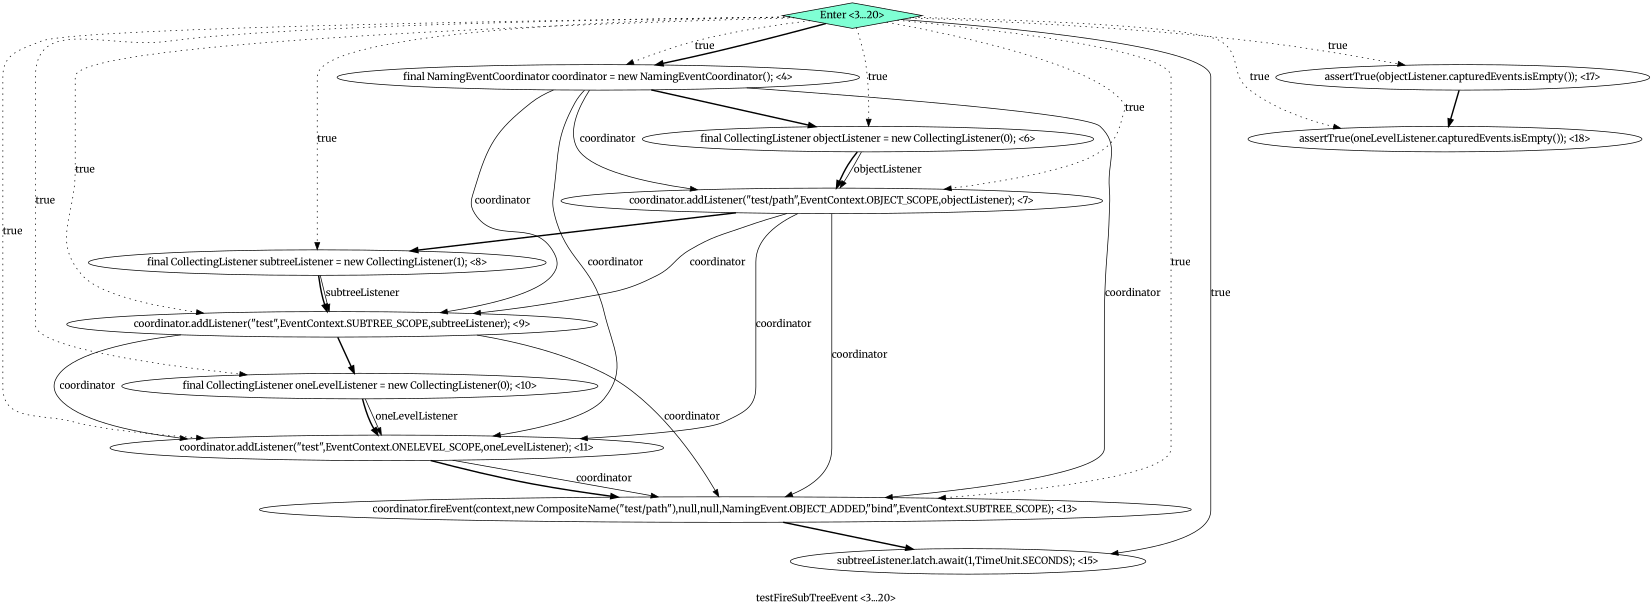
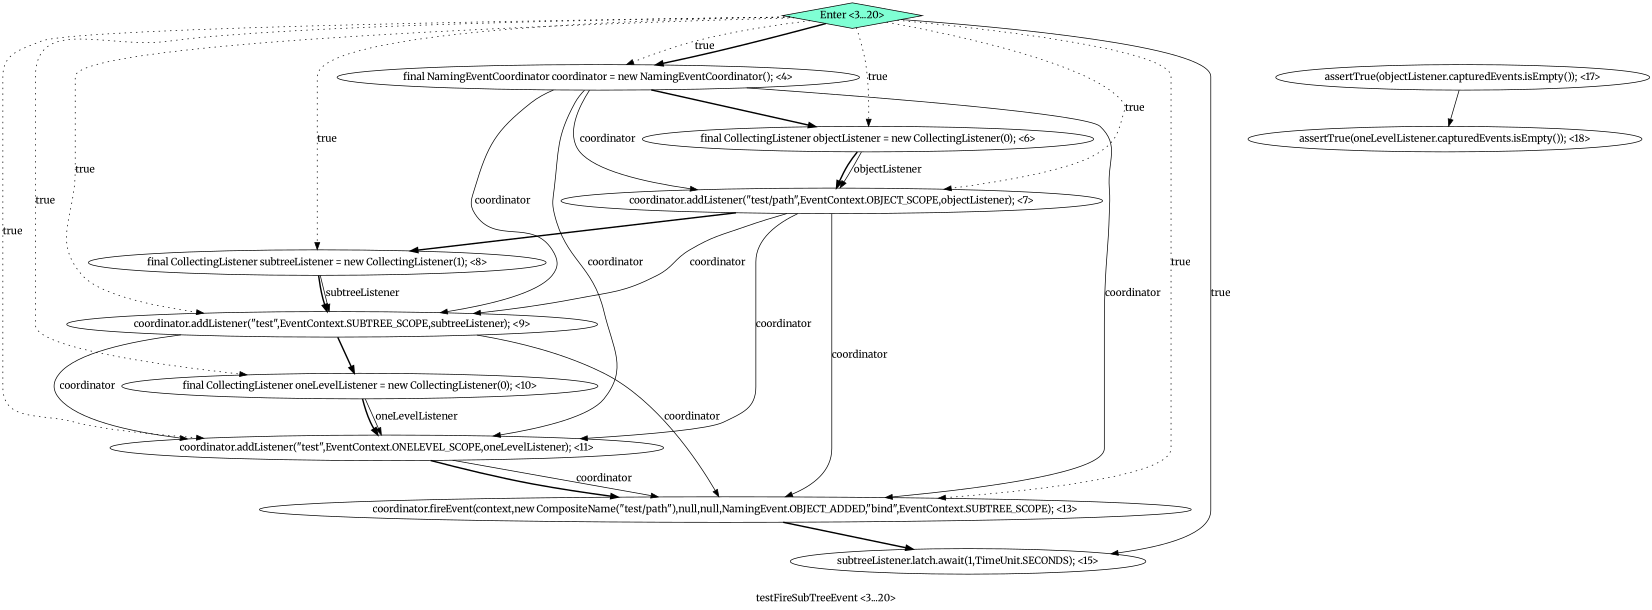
(1228, 38) -> none
(1230, 50) -> none
(1455, 105) -> (1455, 105)
